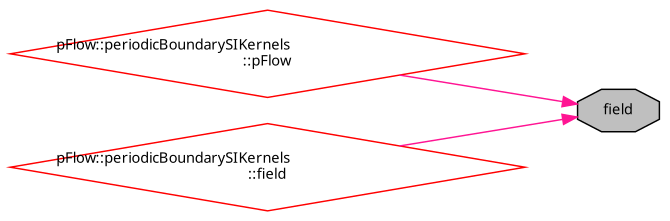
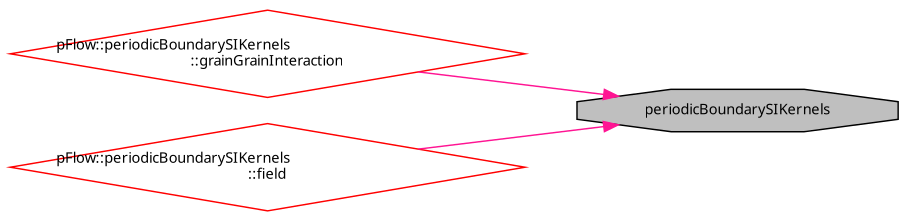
(268, 54) -> (268, 54)
(618, 111) -> (738, 111)
